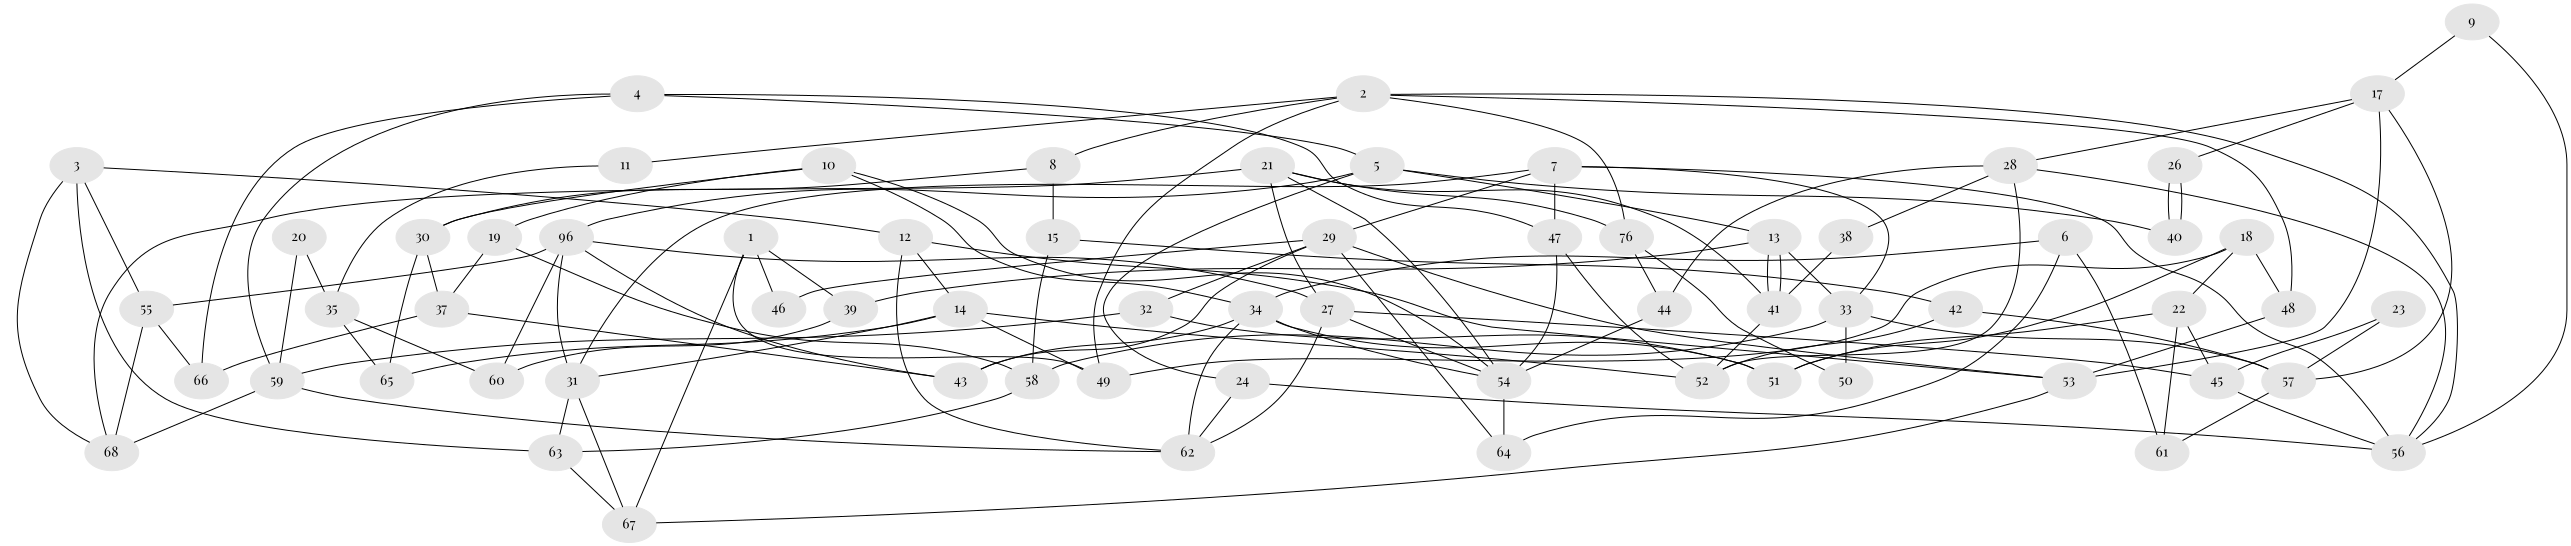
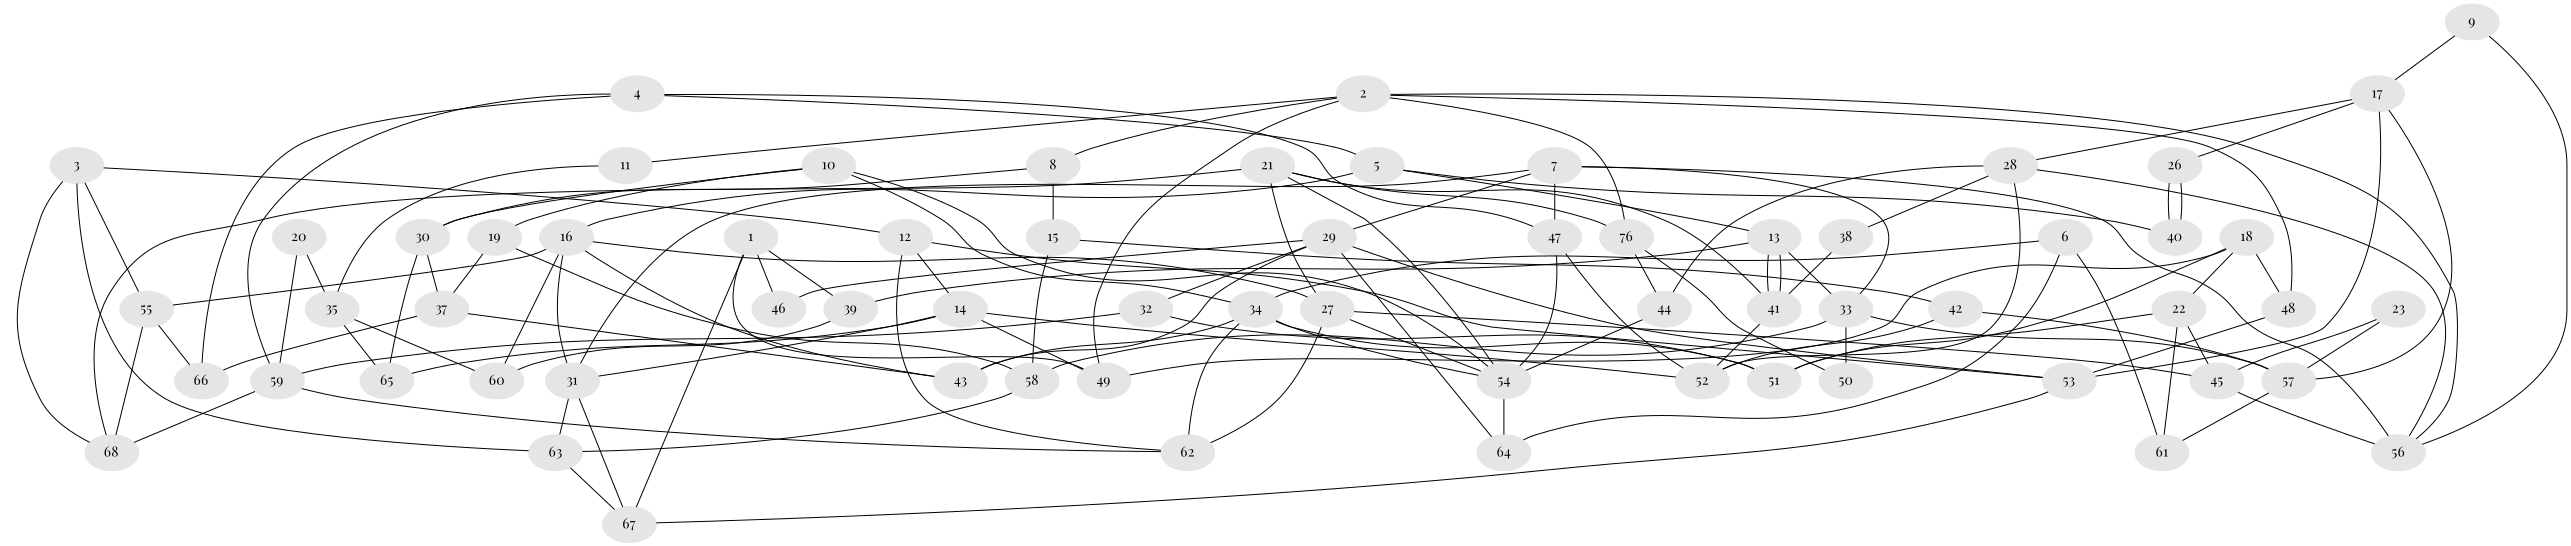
(567, 237) -> (567, 237)
(1243, 381) -> none
